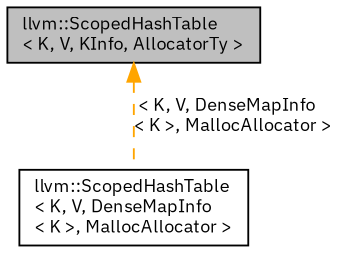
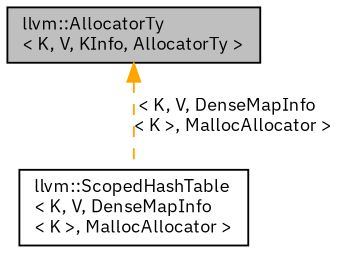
(134, 35) -> (134, 35)
